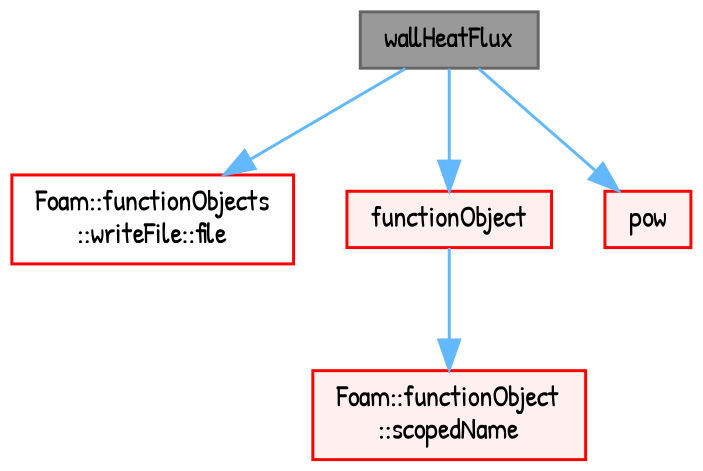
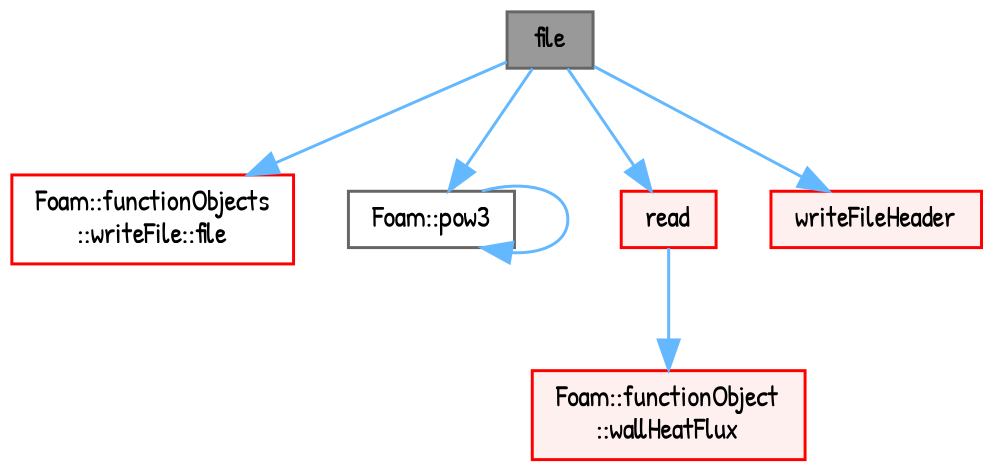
(449, 40) -> (550, 40)
none -> (431, 219)
(449, 219) -> (669, 219)
(648, 219) -> (876, 219)
(449, 415) -> (669, 415)
